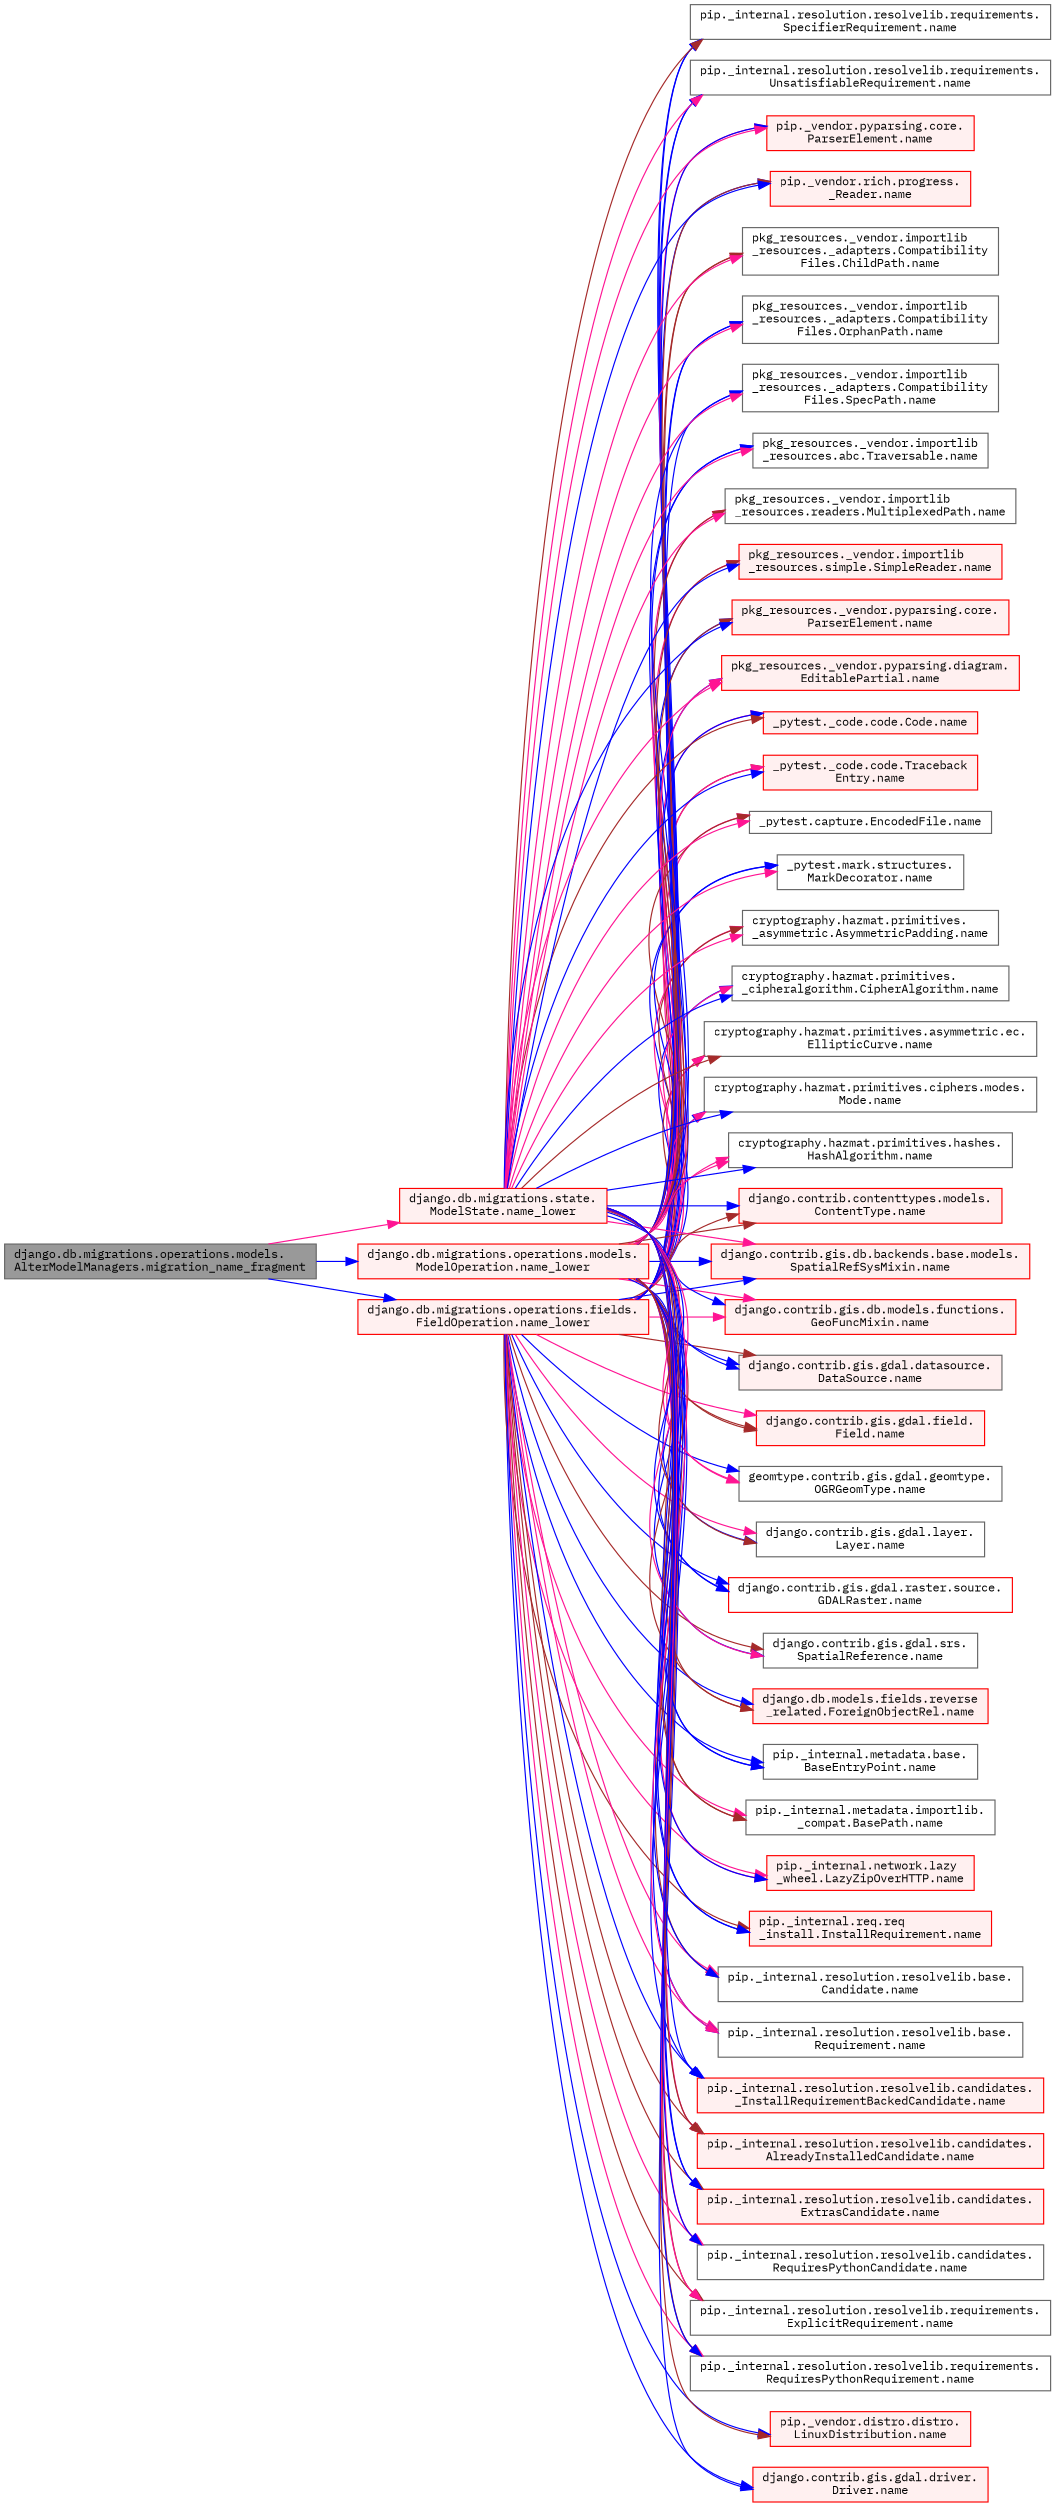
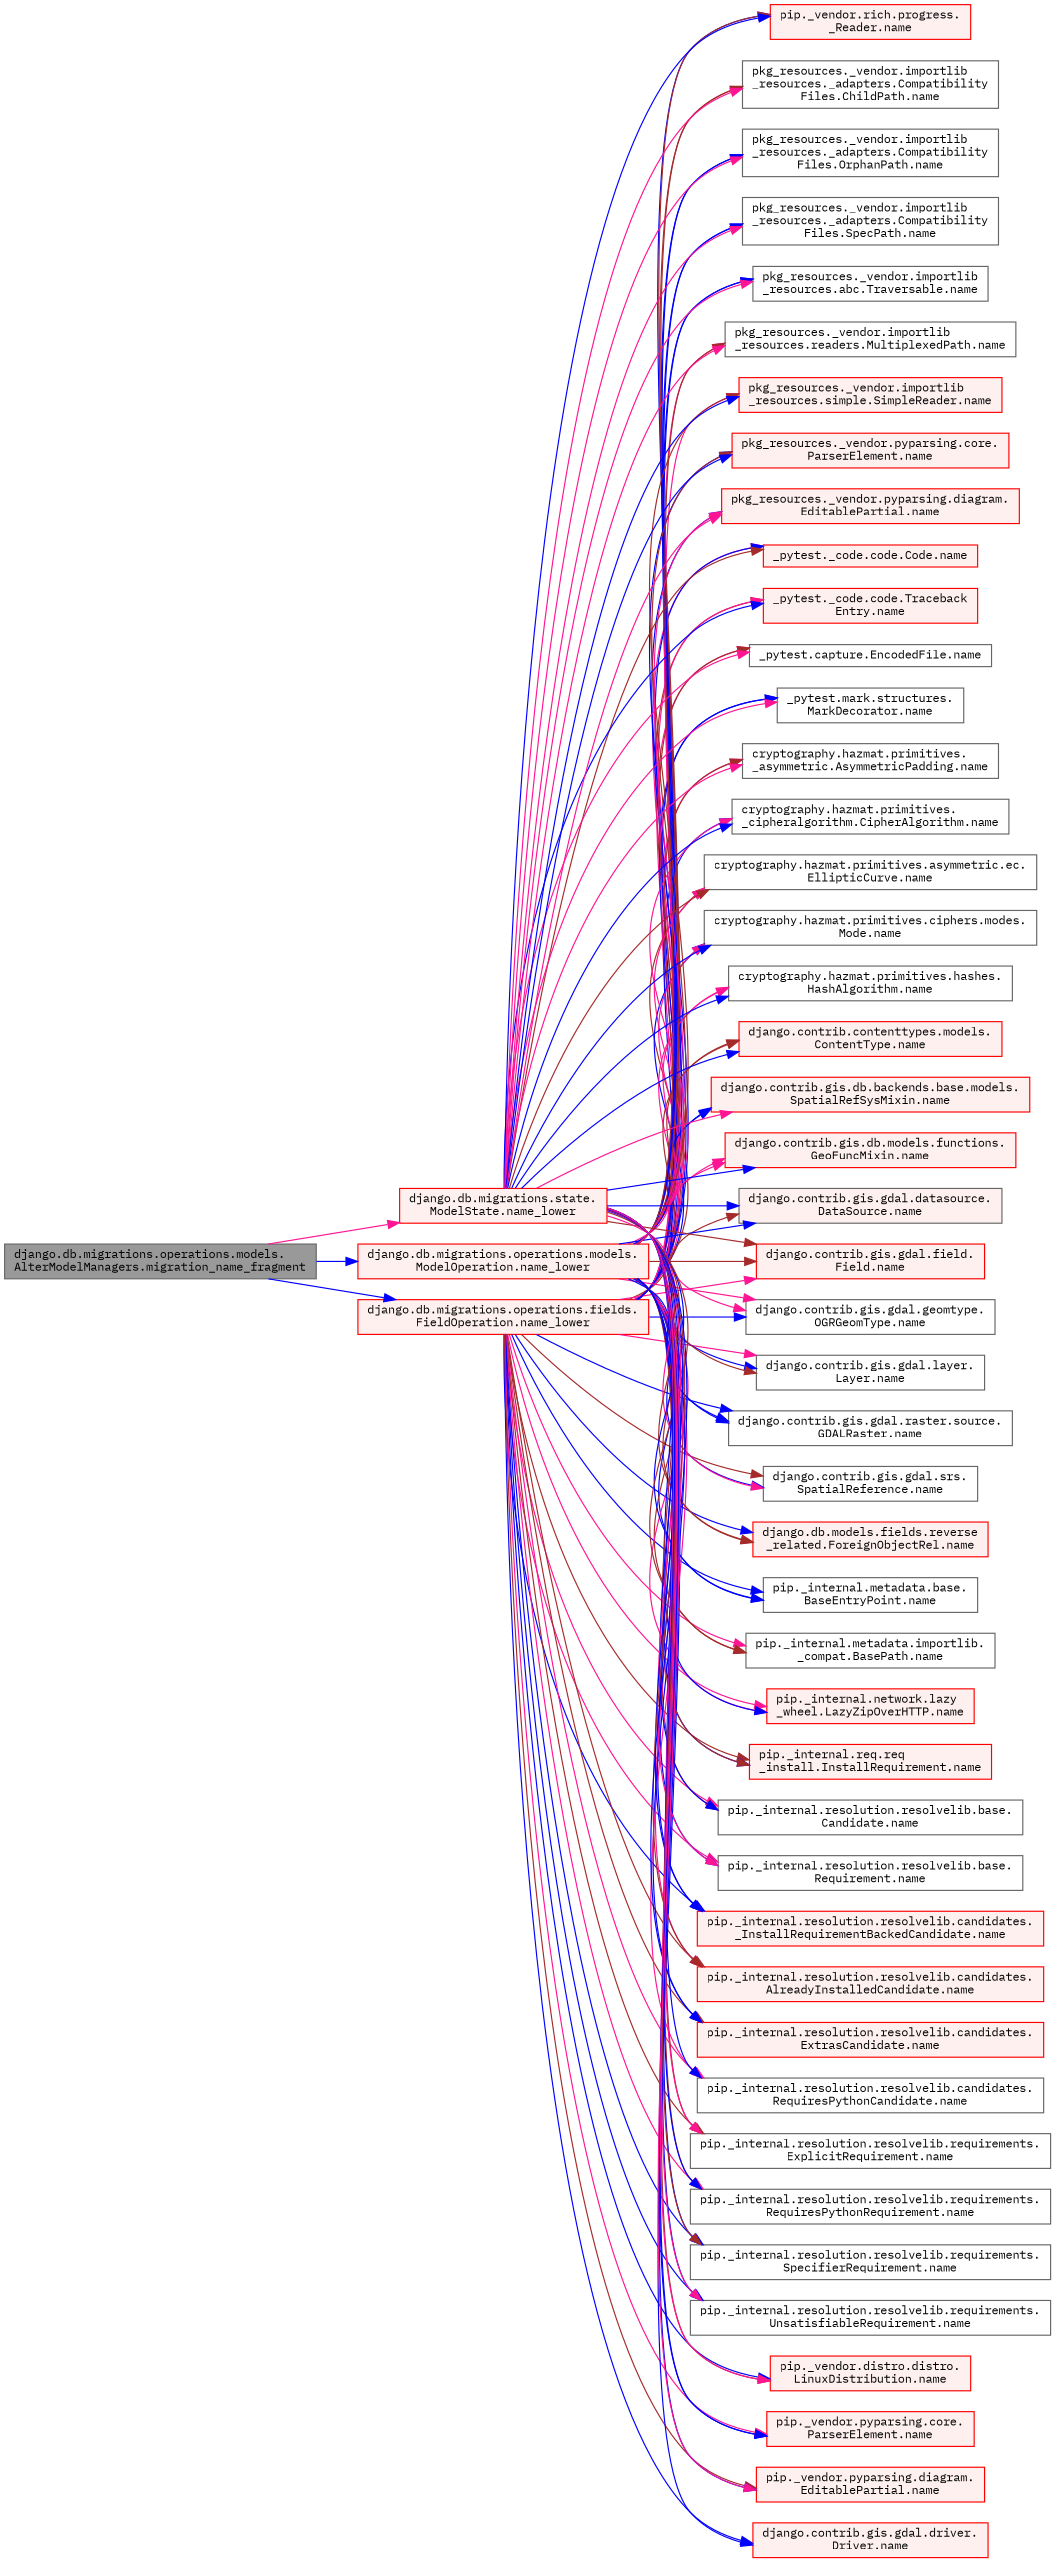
(549, 626) -> (668, 1830)
(870, 1484) -> (870, 1317)
(668, 1571) -> (669, 1487)
(870, 1595) -> (870, 1428)
none -> (668, 1804)
none -> (870, 2485)
